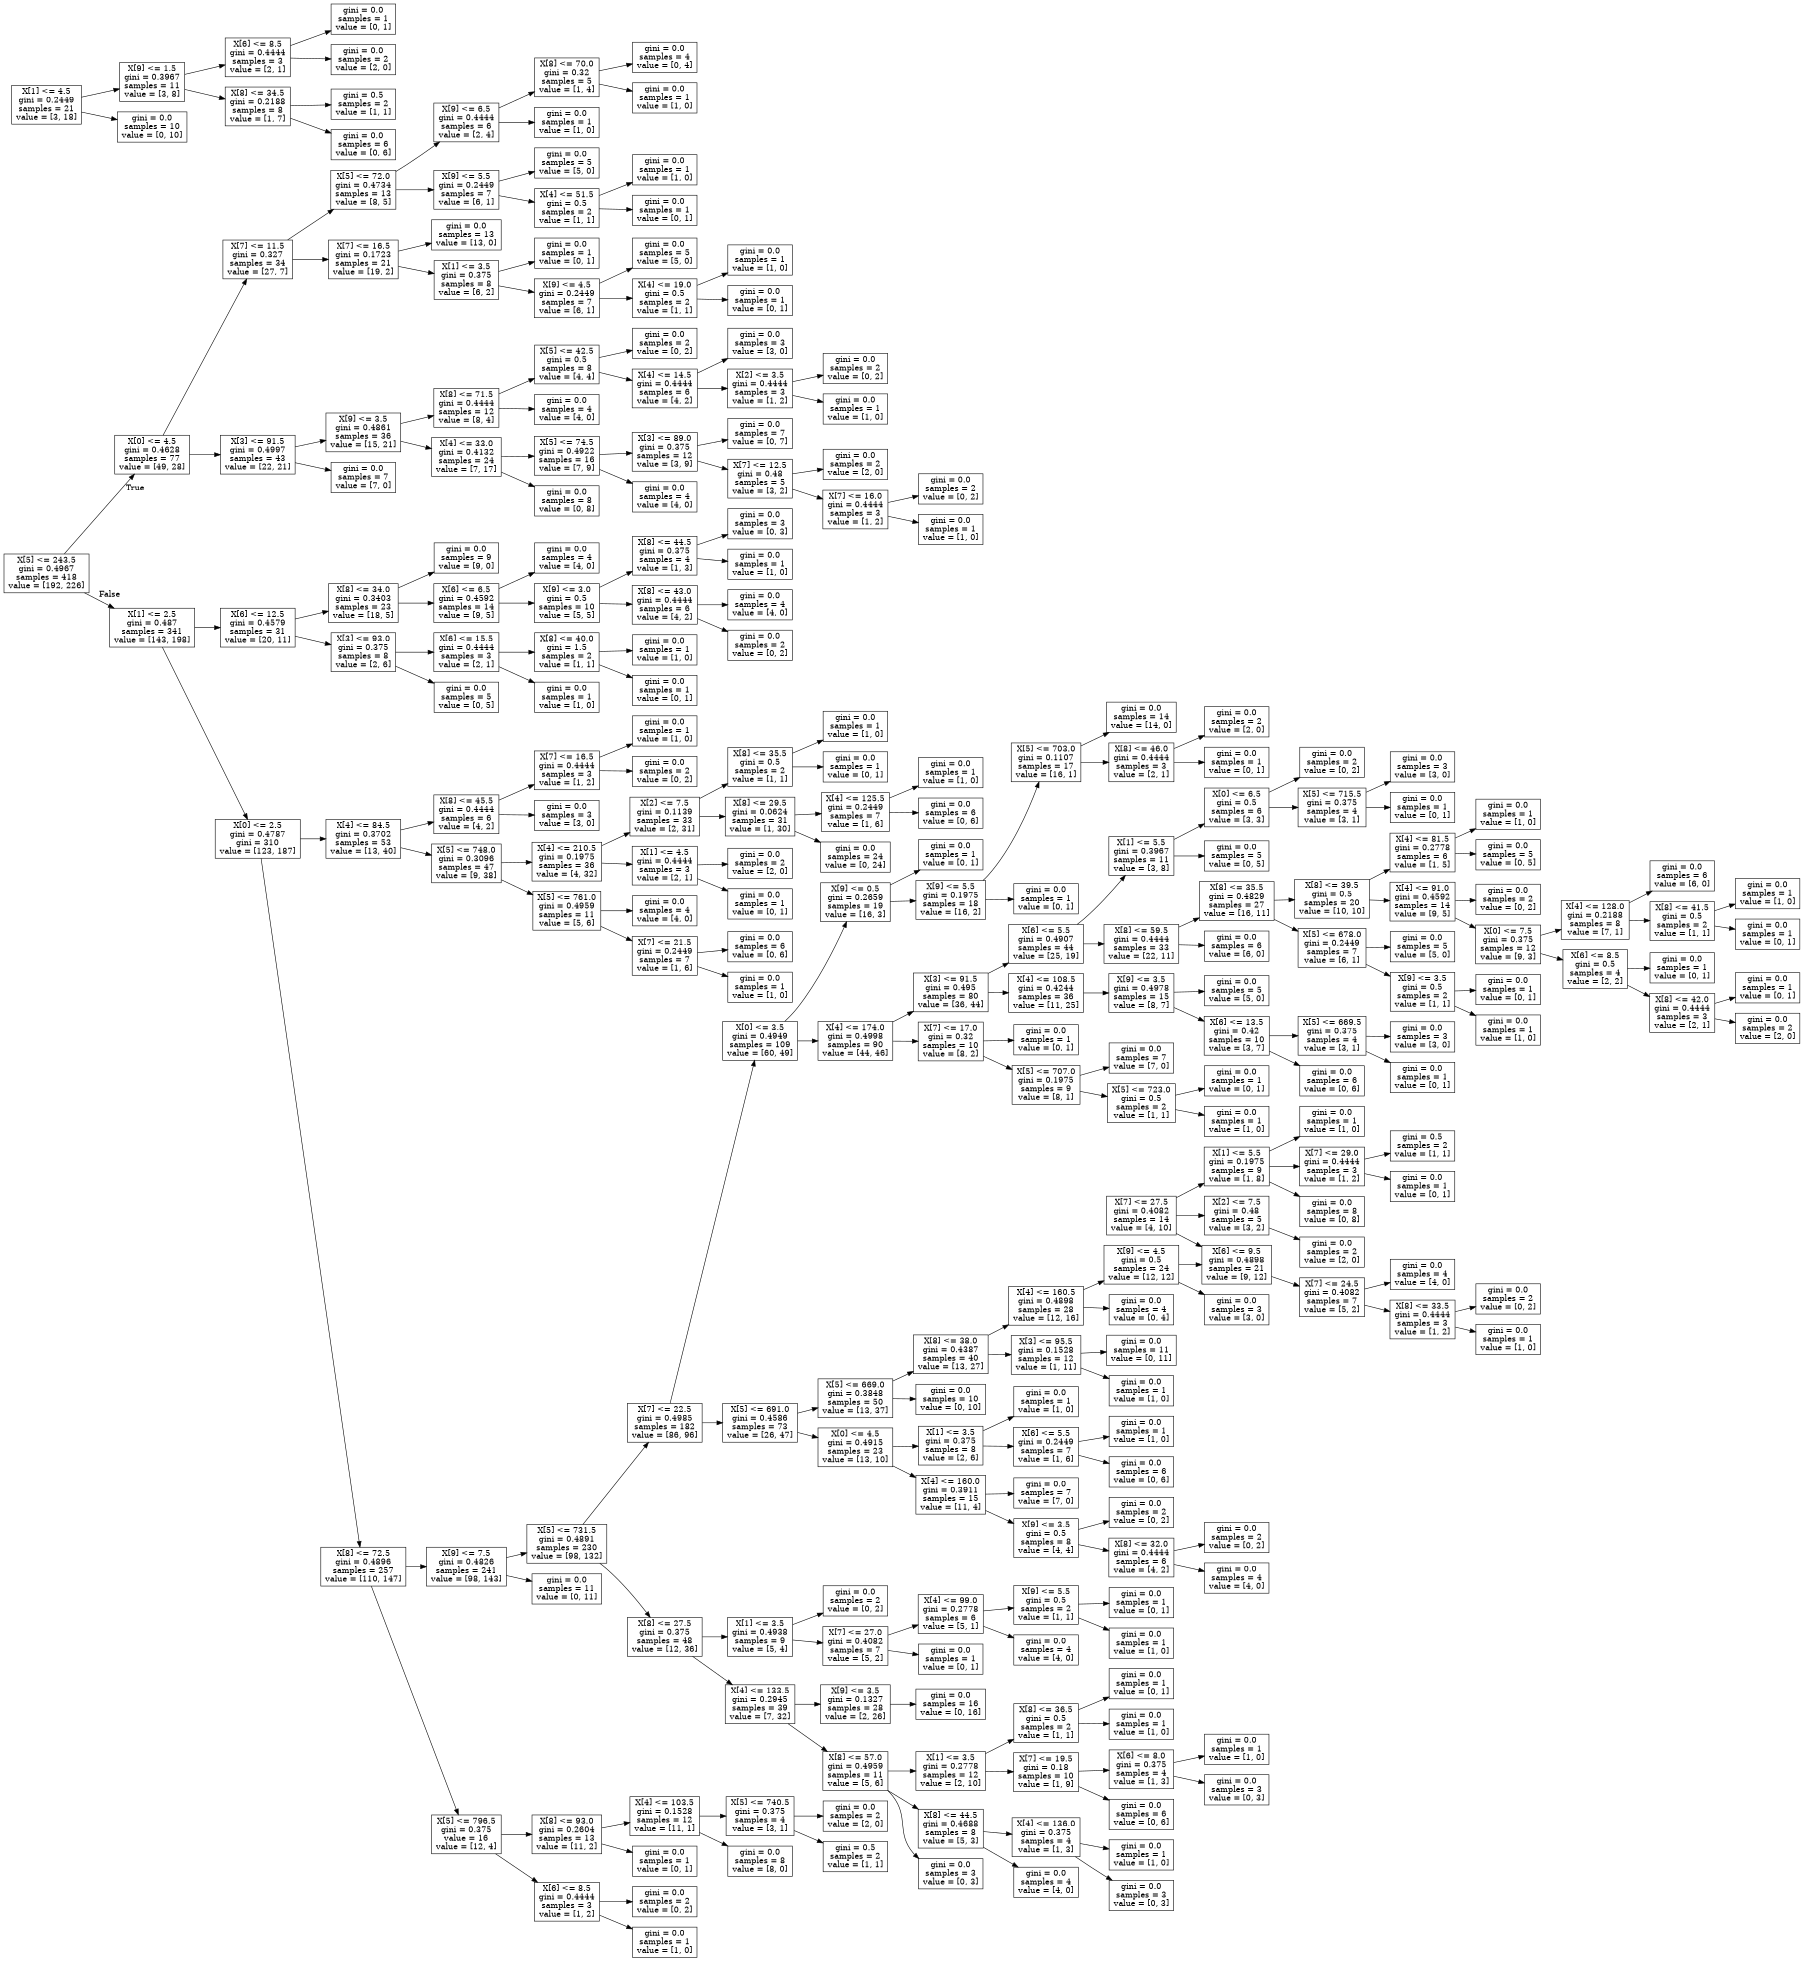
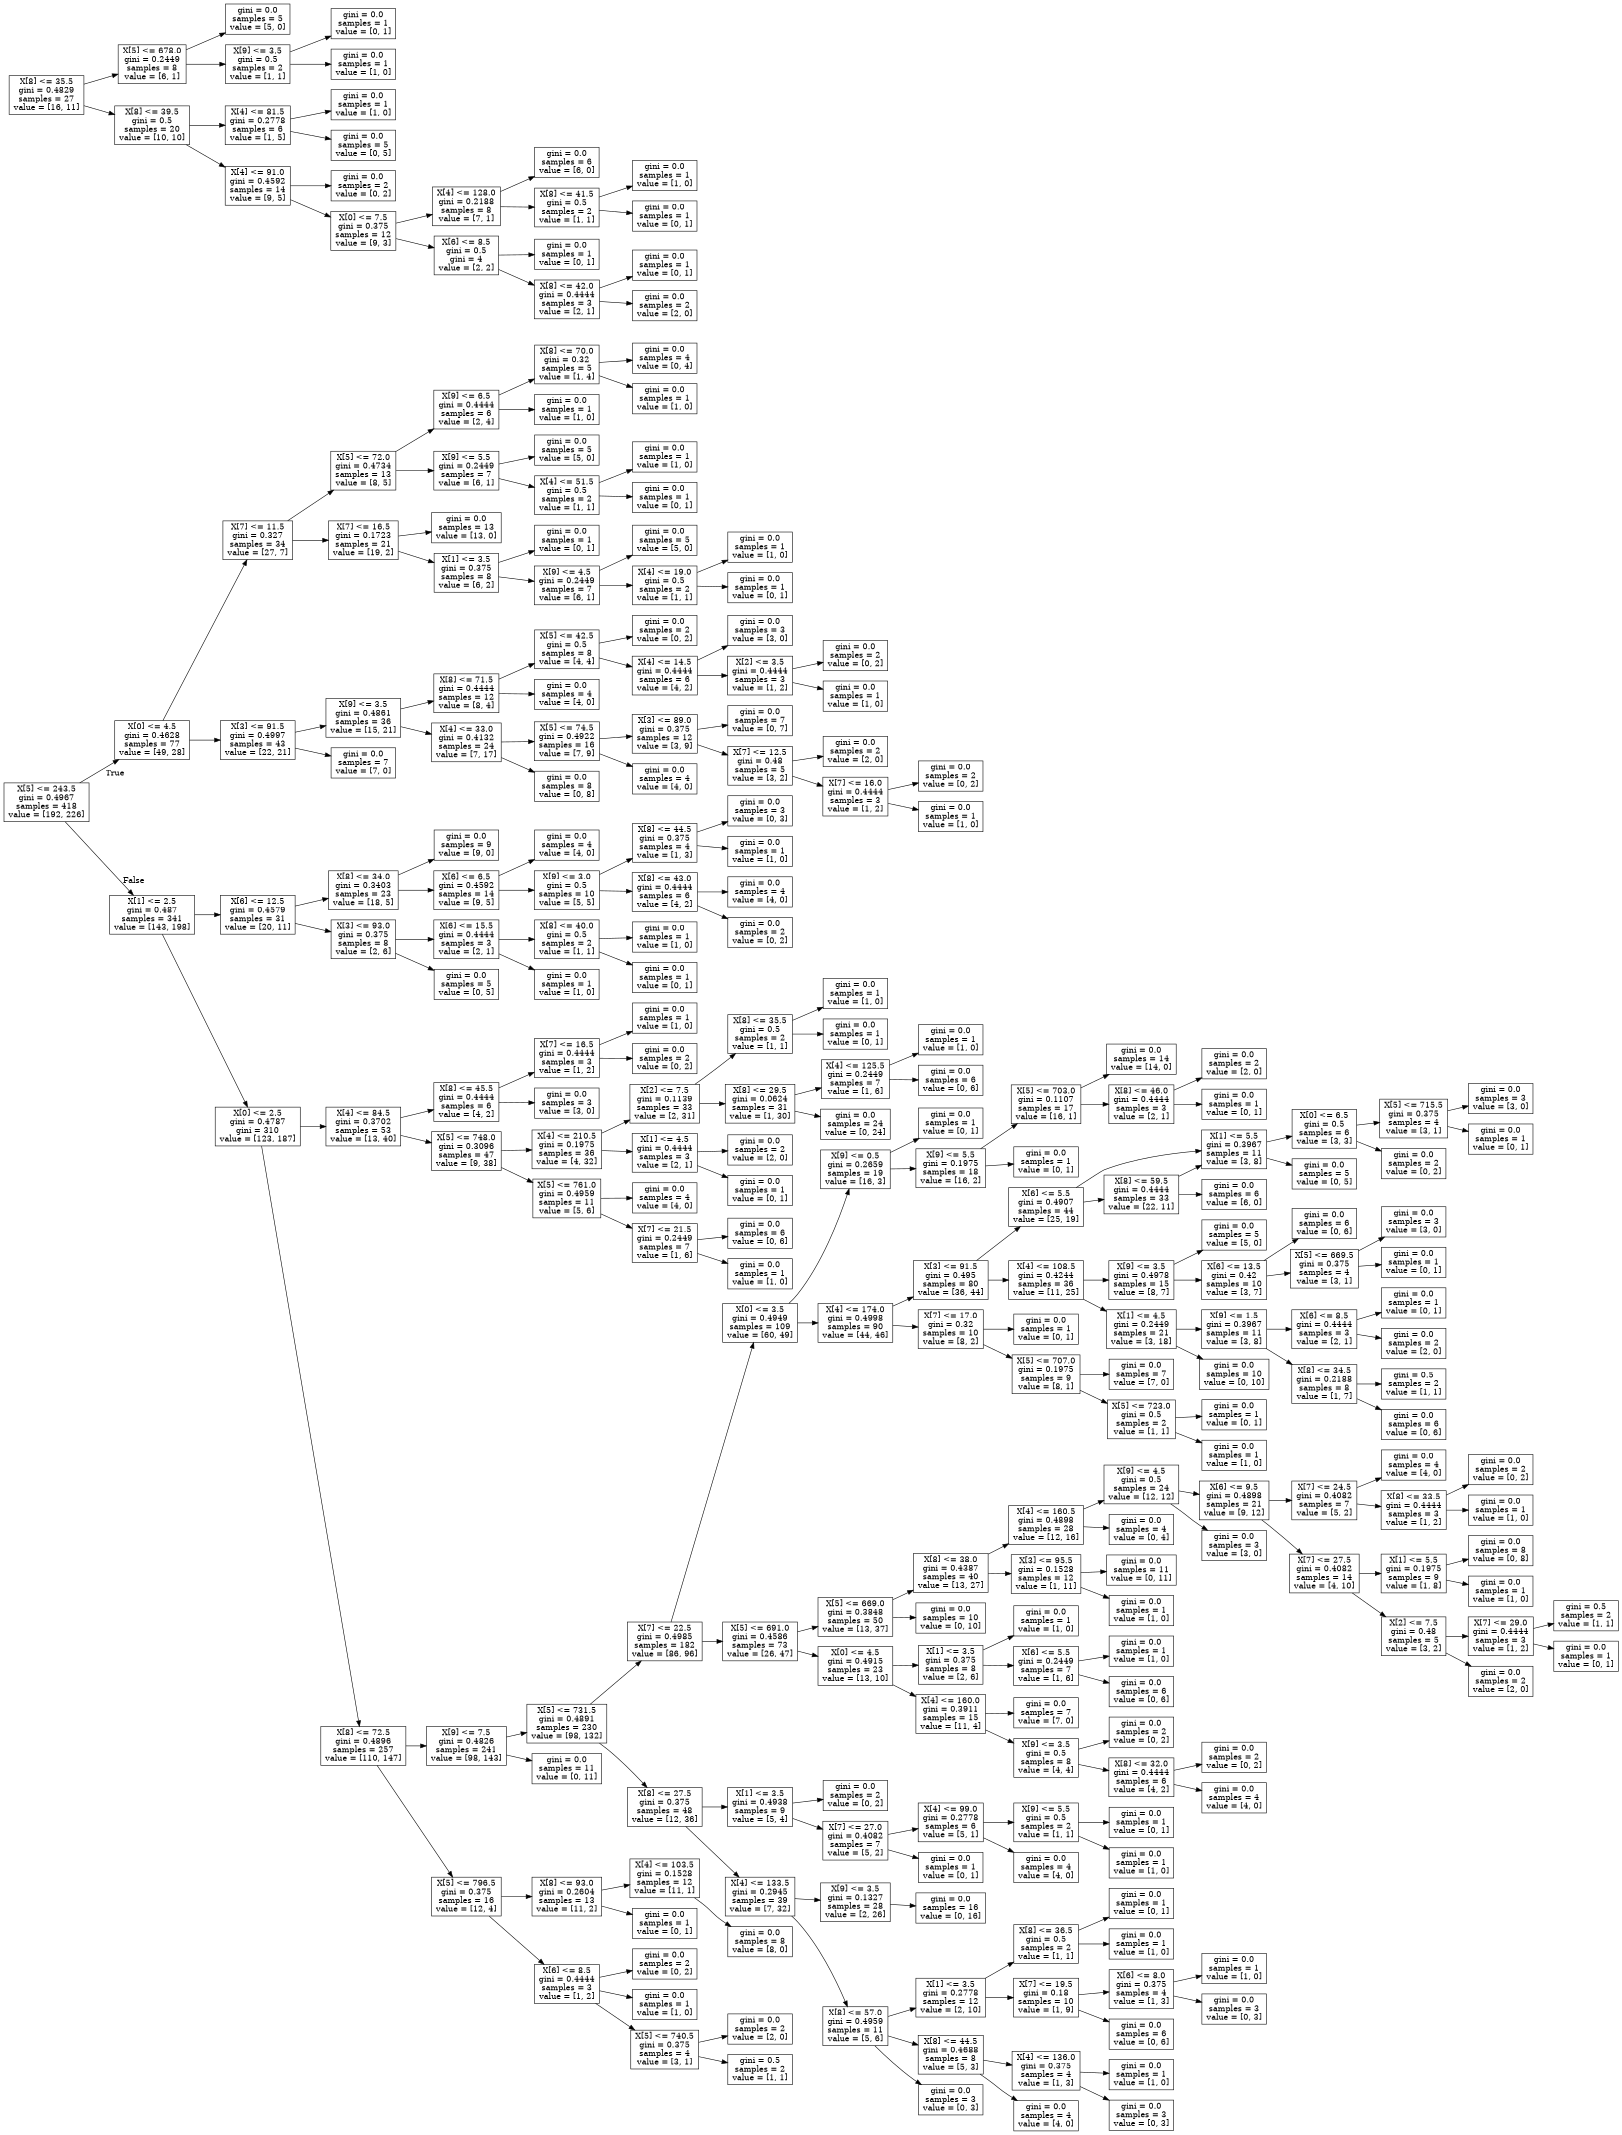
(567, 652) -> (567, 939)
(1186, 924) -> (1188, 1172)
(1332, 948) -> (152, 64)
(1595, 969) -> (466, 255)
(1282, 1166) -> (1454, 1636)
(1186, 1239) -> (1280, 1535)
none -> (1092, 1304)
(710, 1816) -> (613, 2015)
(466, 1834) -> (466, 1897)
